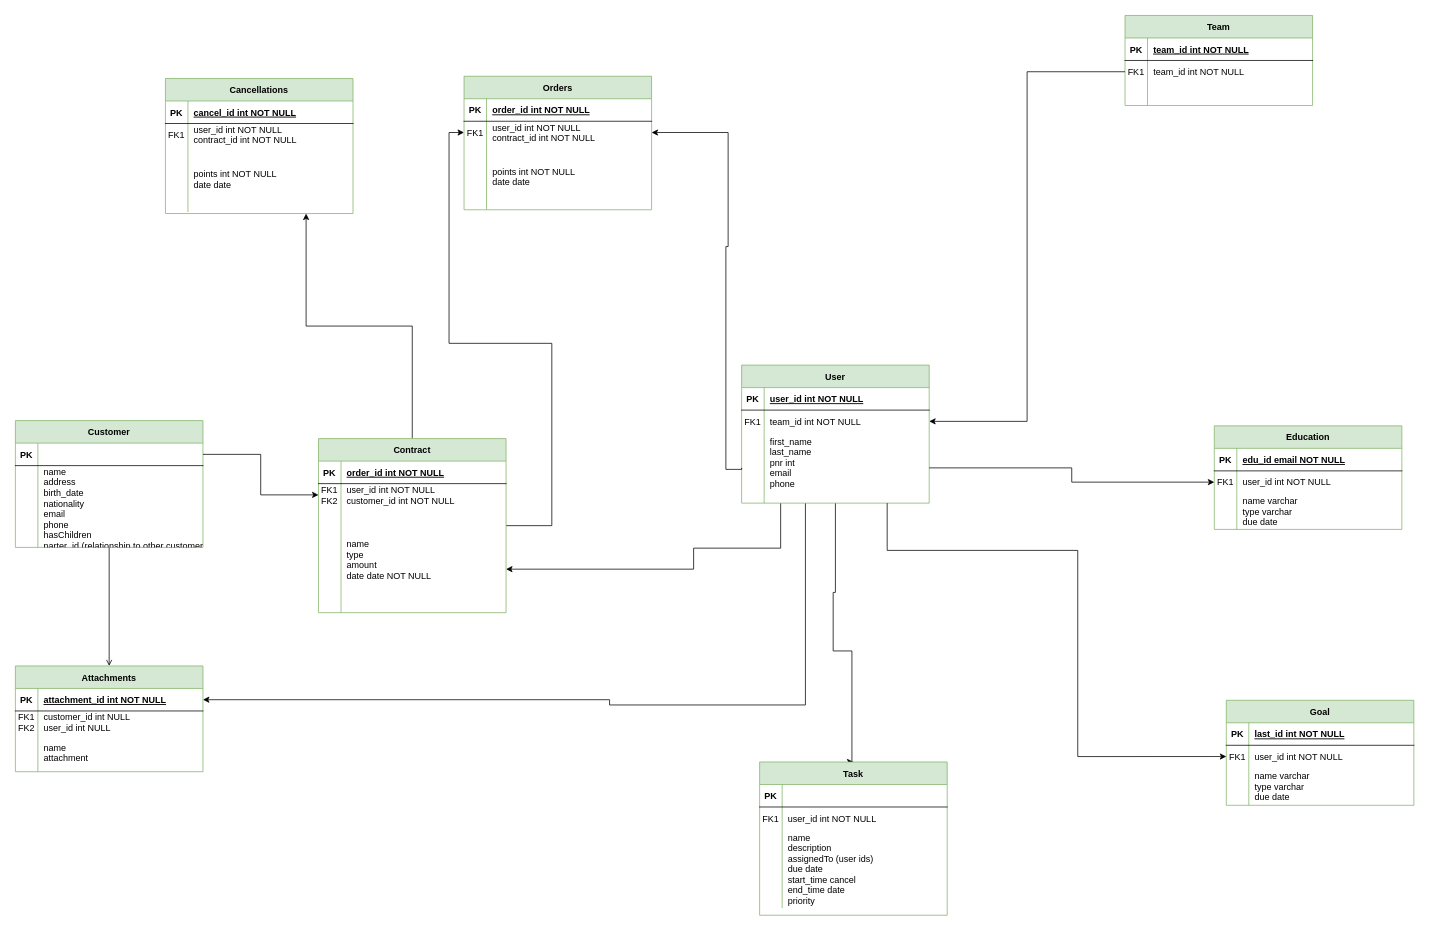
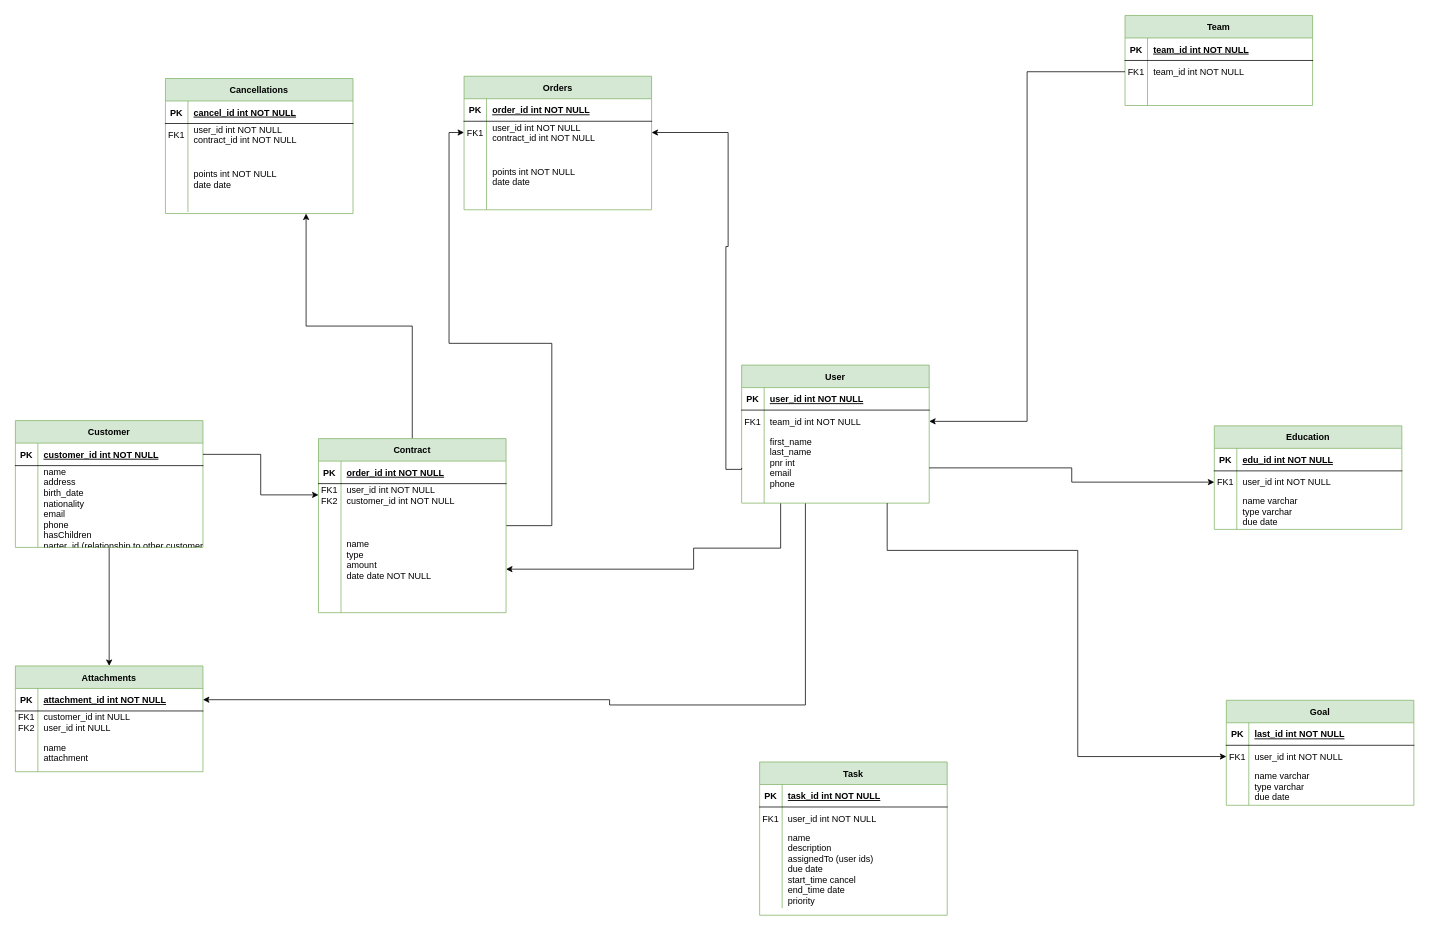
none -> (120, 454)
(1289, 460) -> (1285, 460)
(835, 579) -> none
(109, 661) -> (109, 659)
none -> (864, 795)
